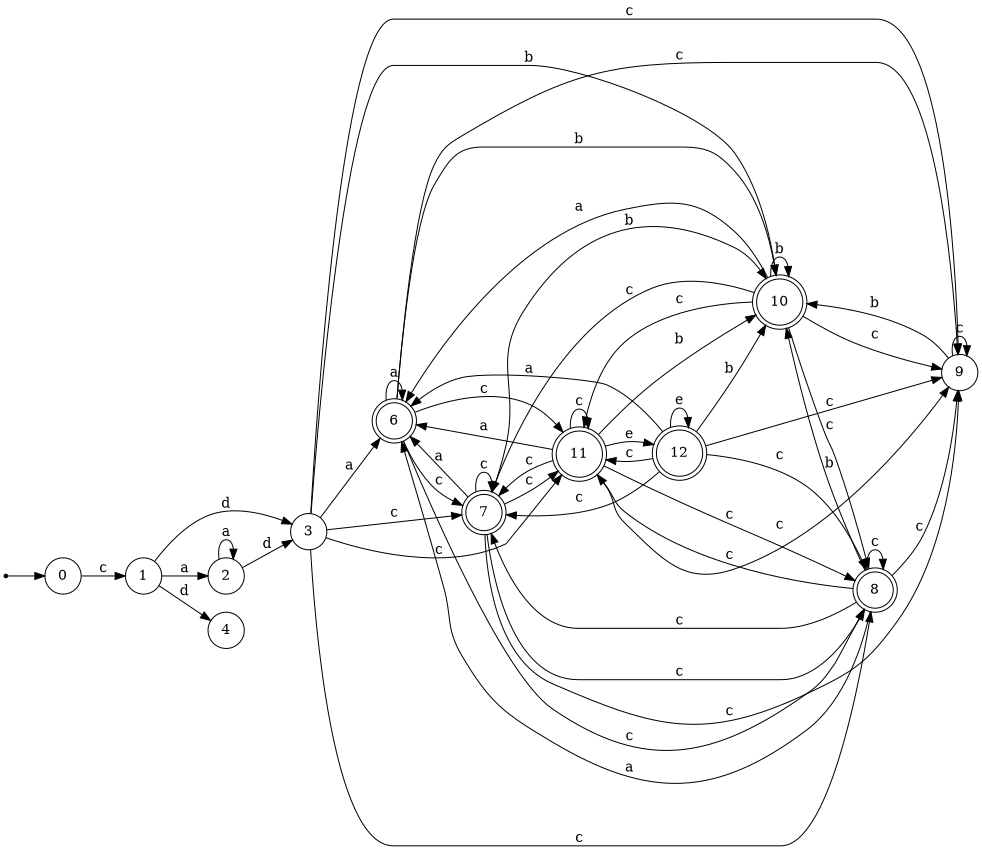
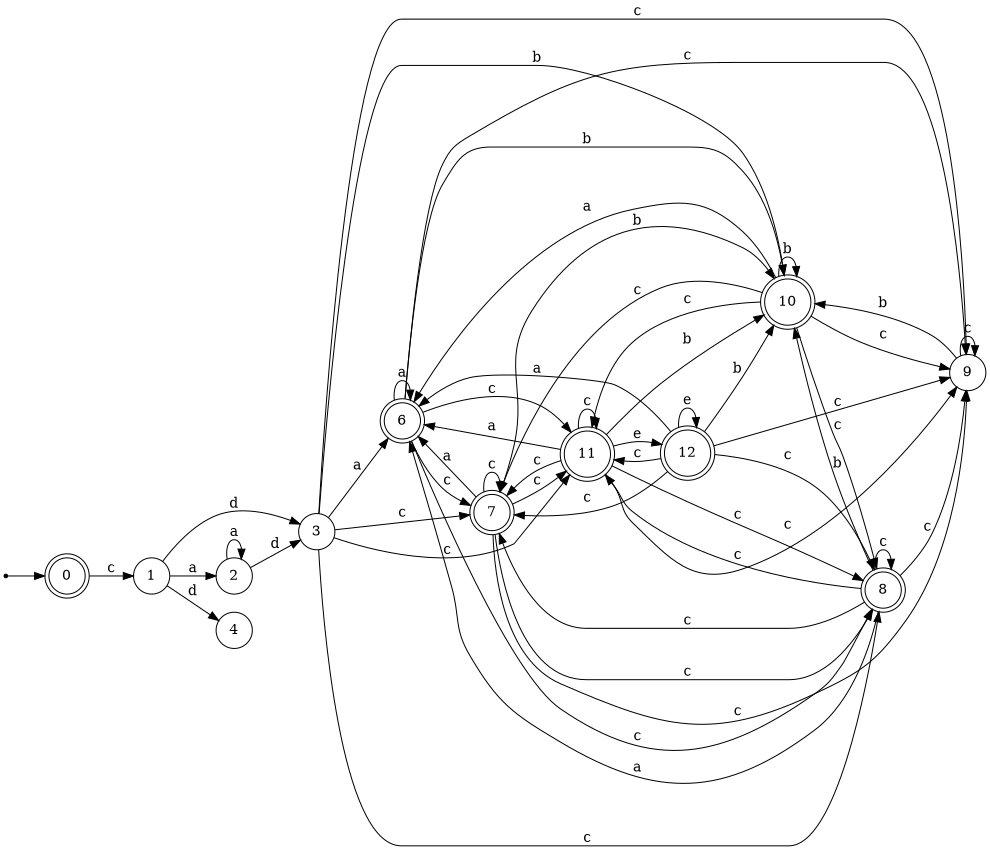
(63, 576) -> (67, 576)
